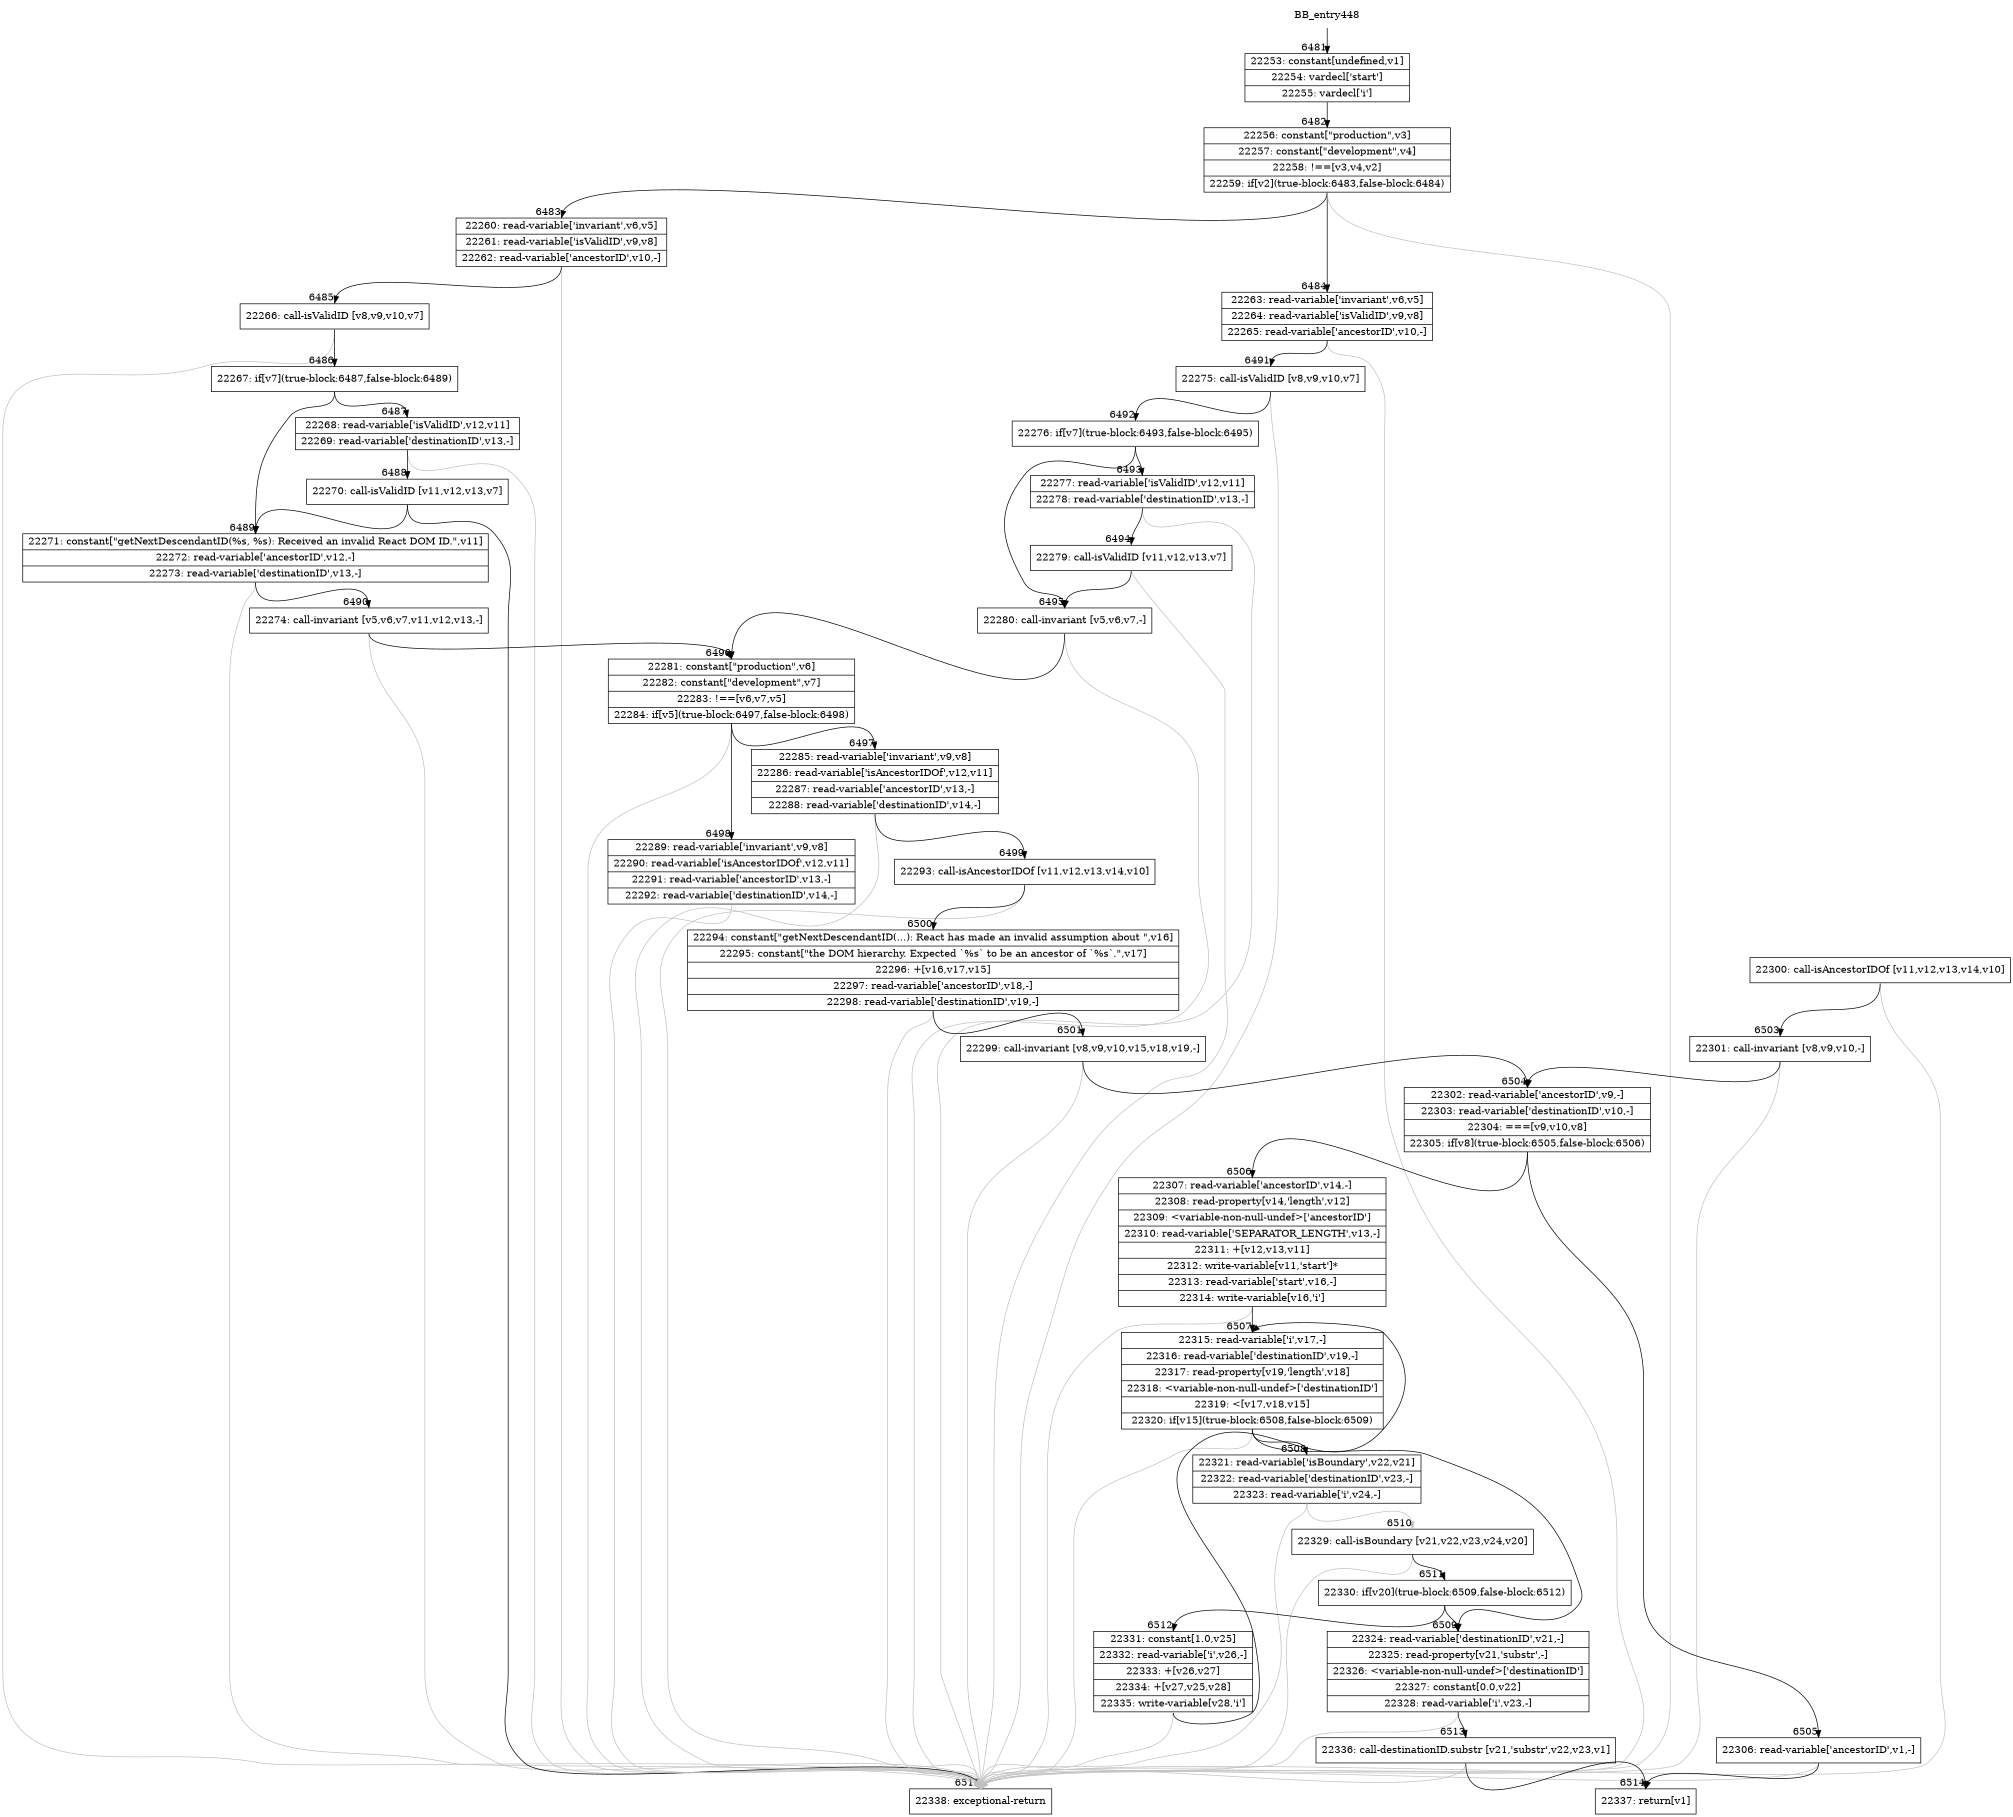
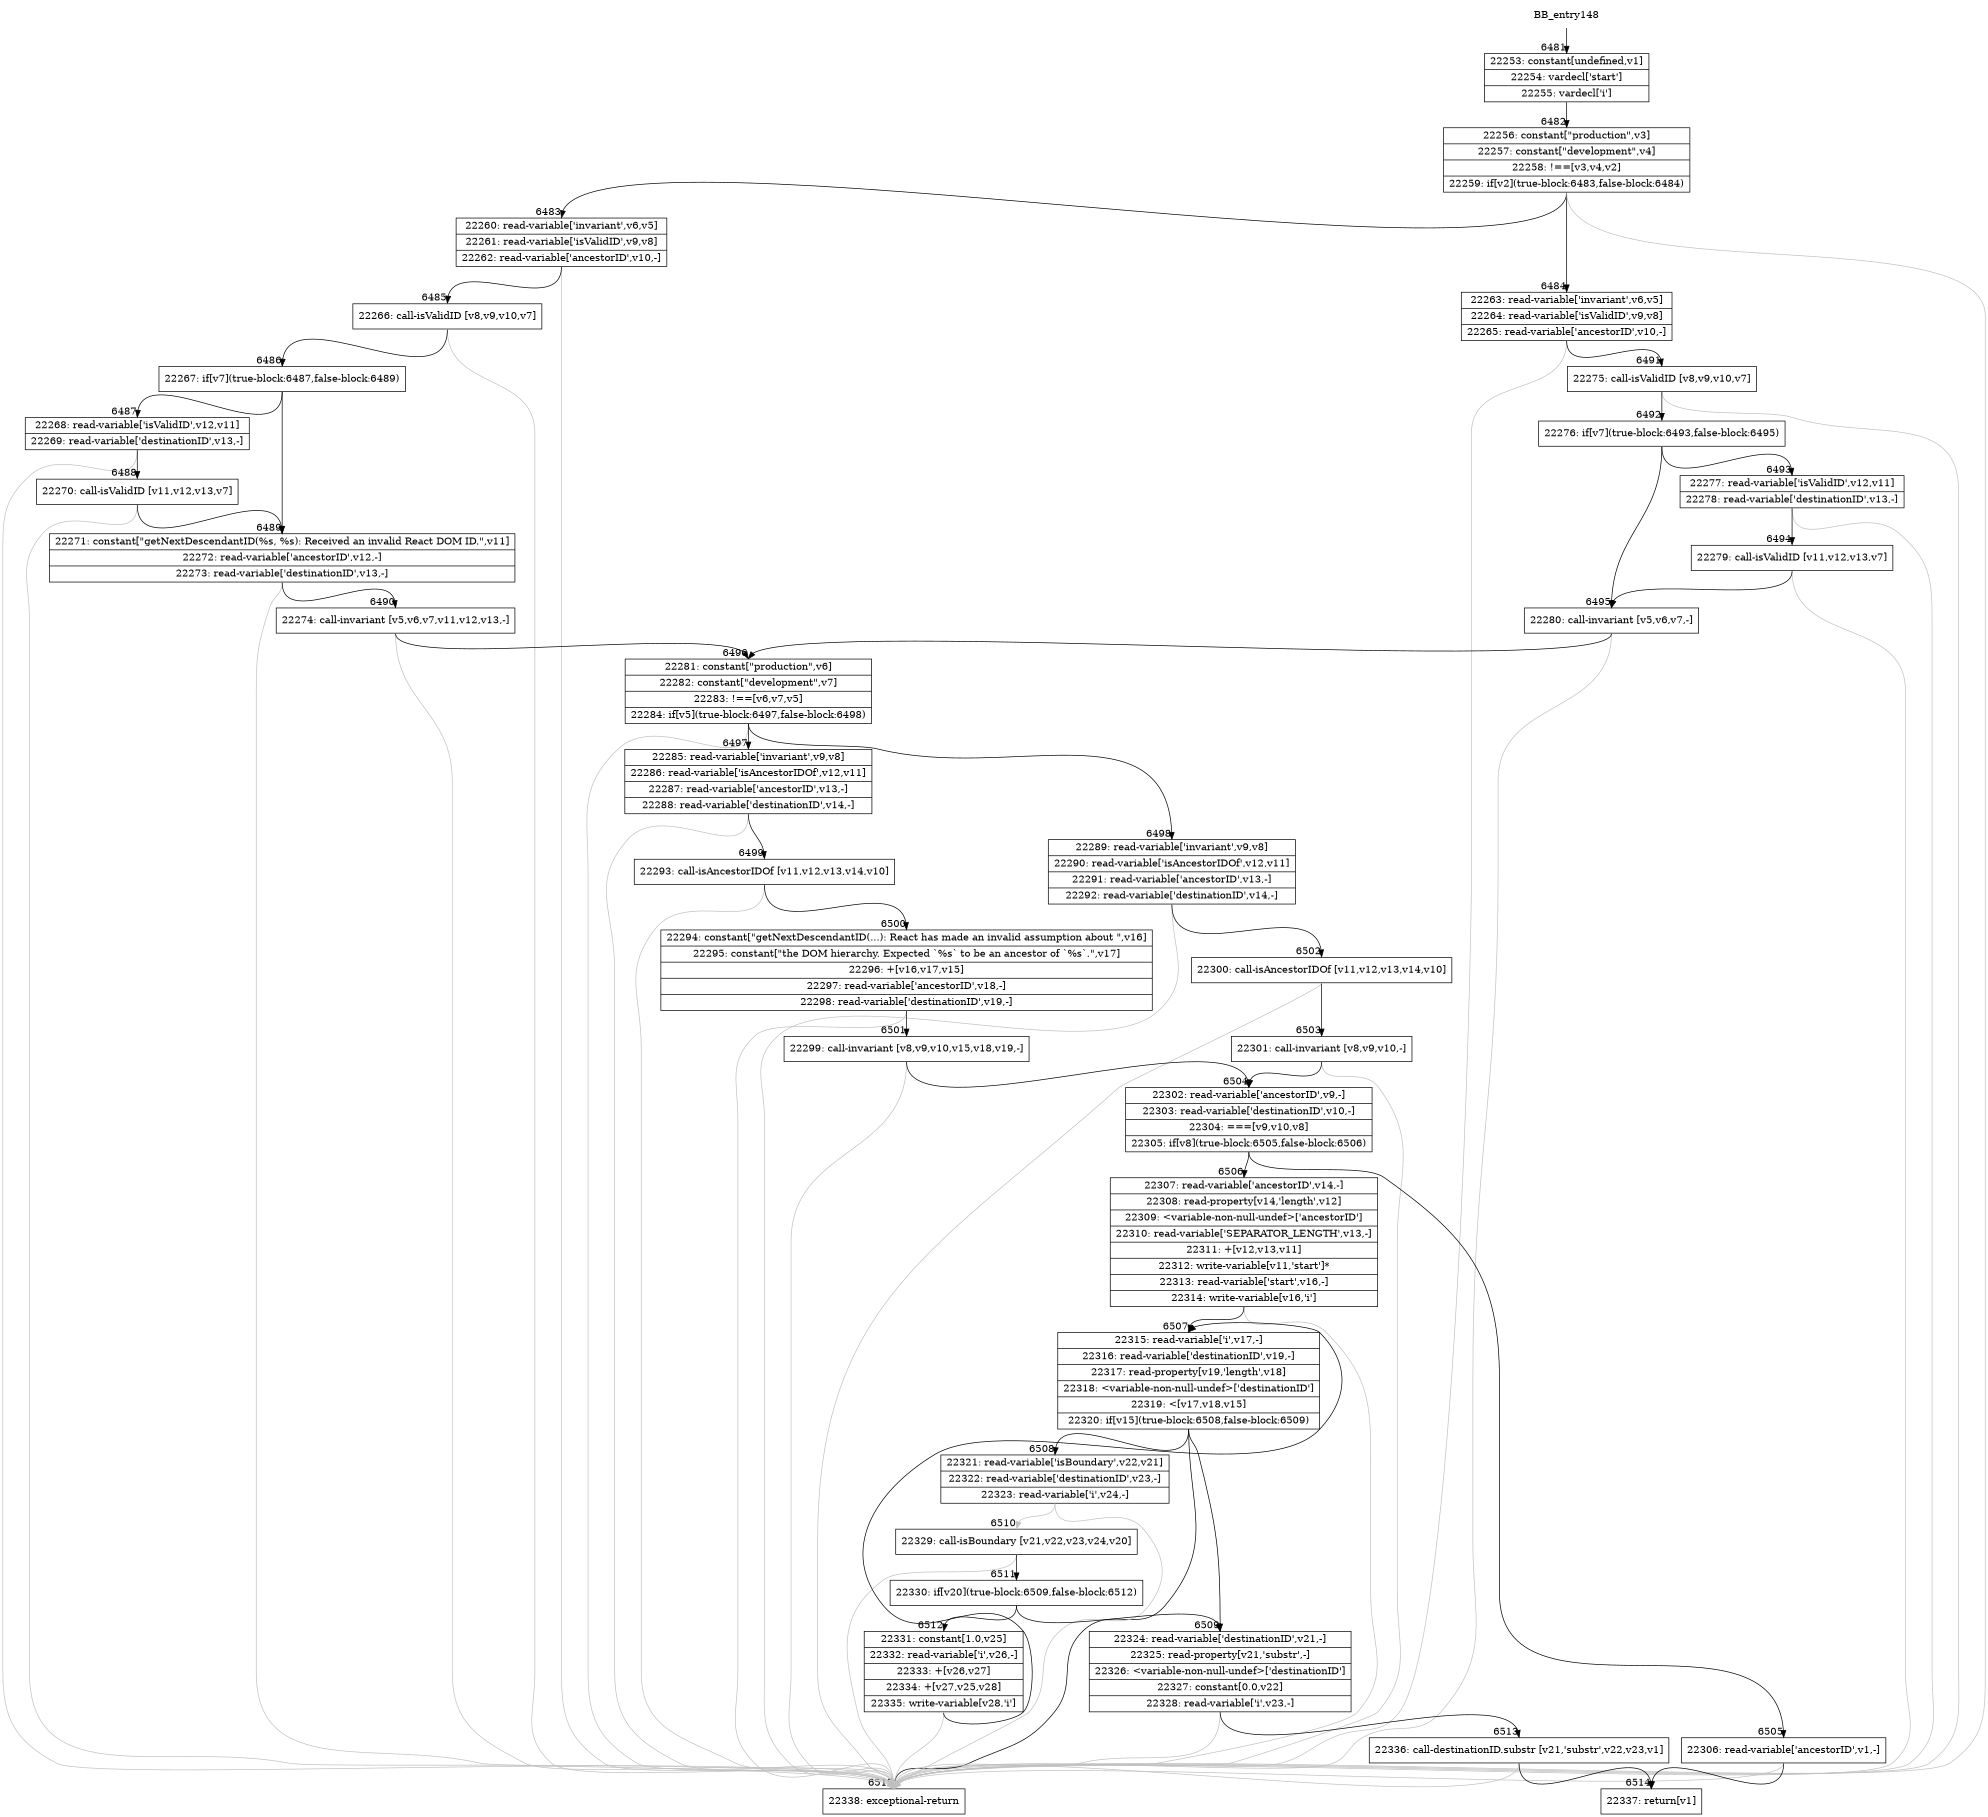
(1327, 15) -> (1567, 15)
none -> (1243, 931)
(508, 1327) -> (29, 1501)
(1074, 1579) -> (1084, 1630)
